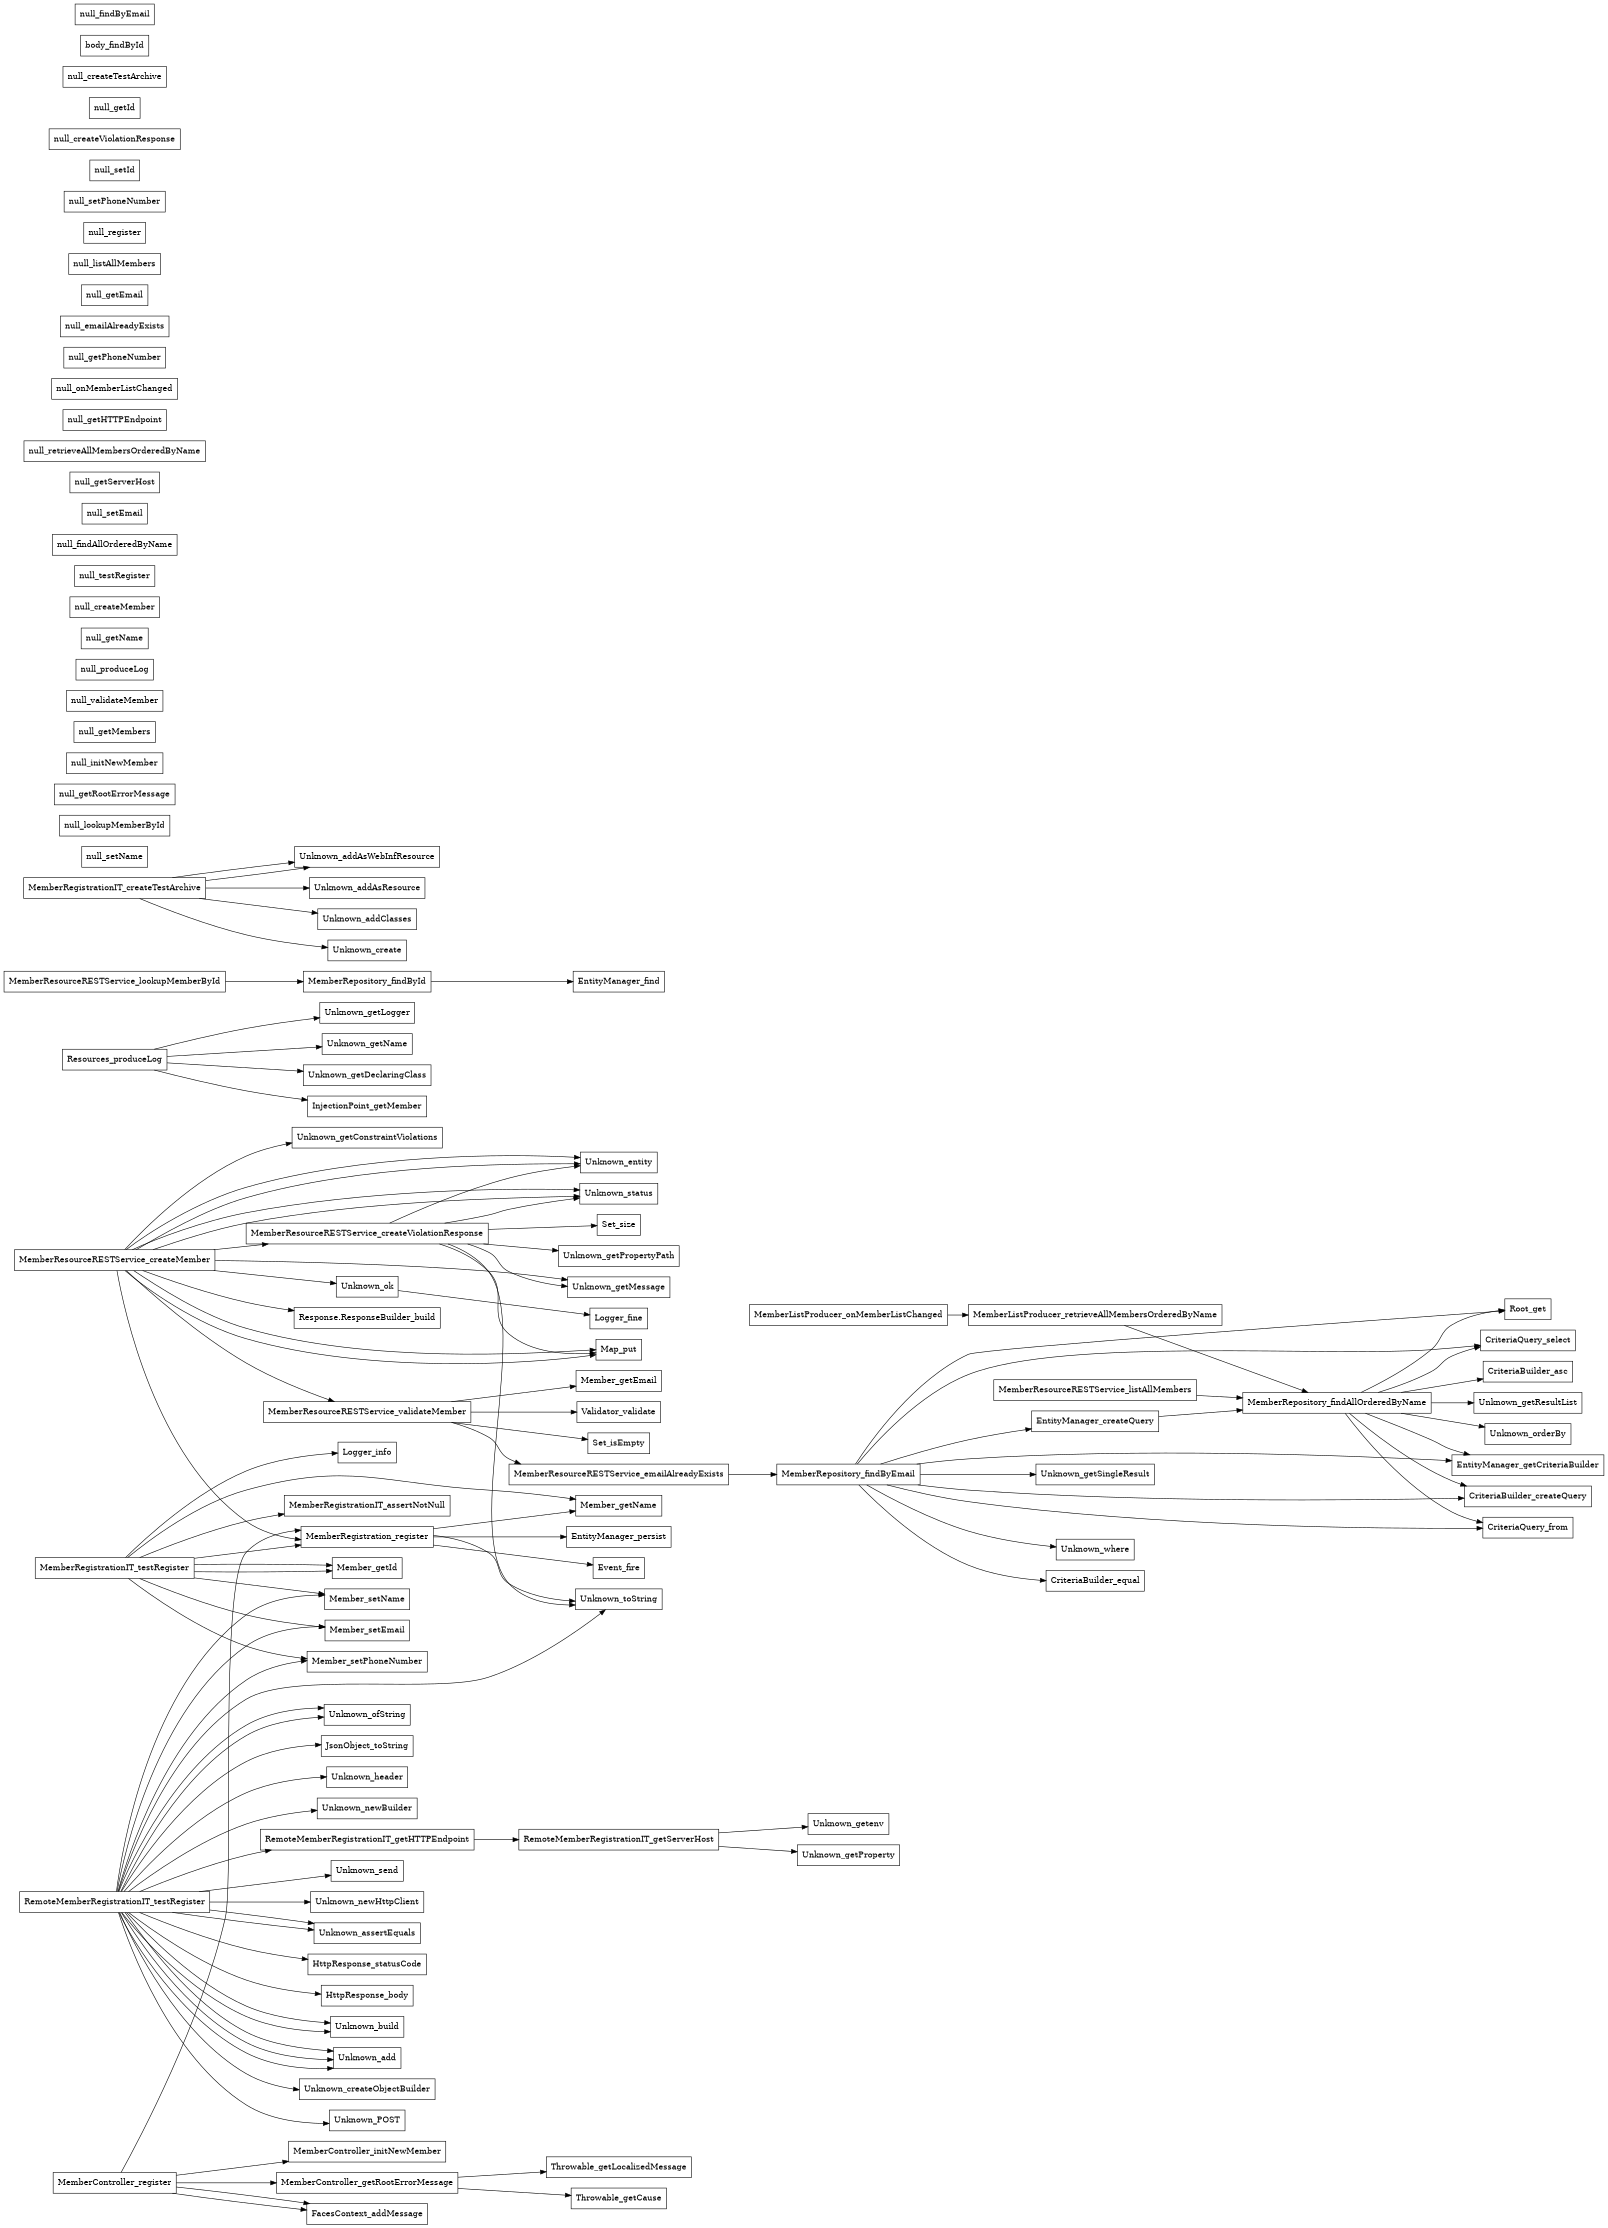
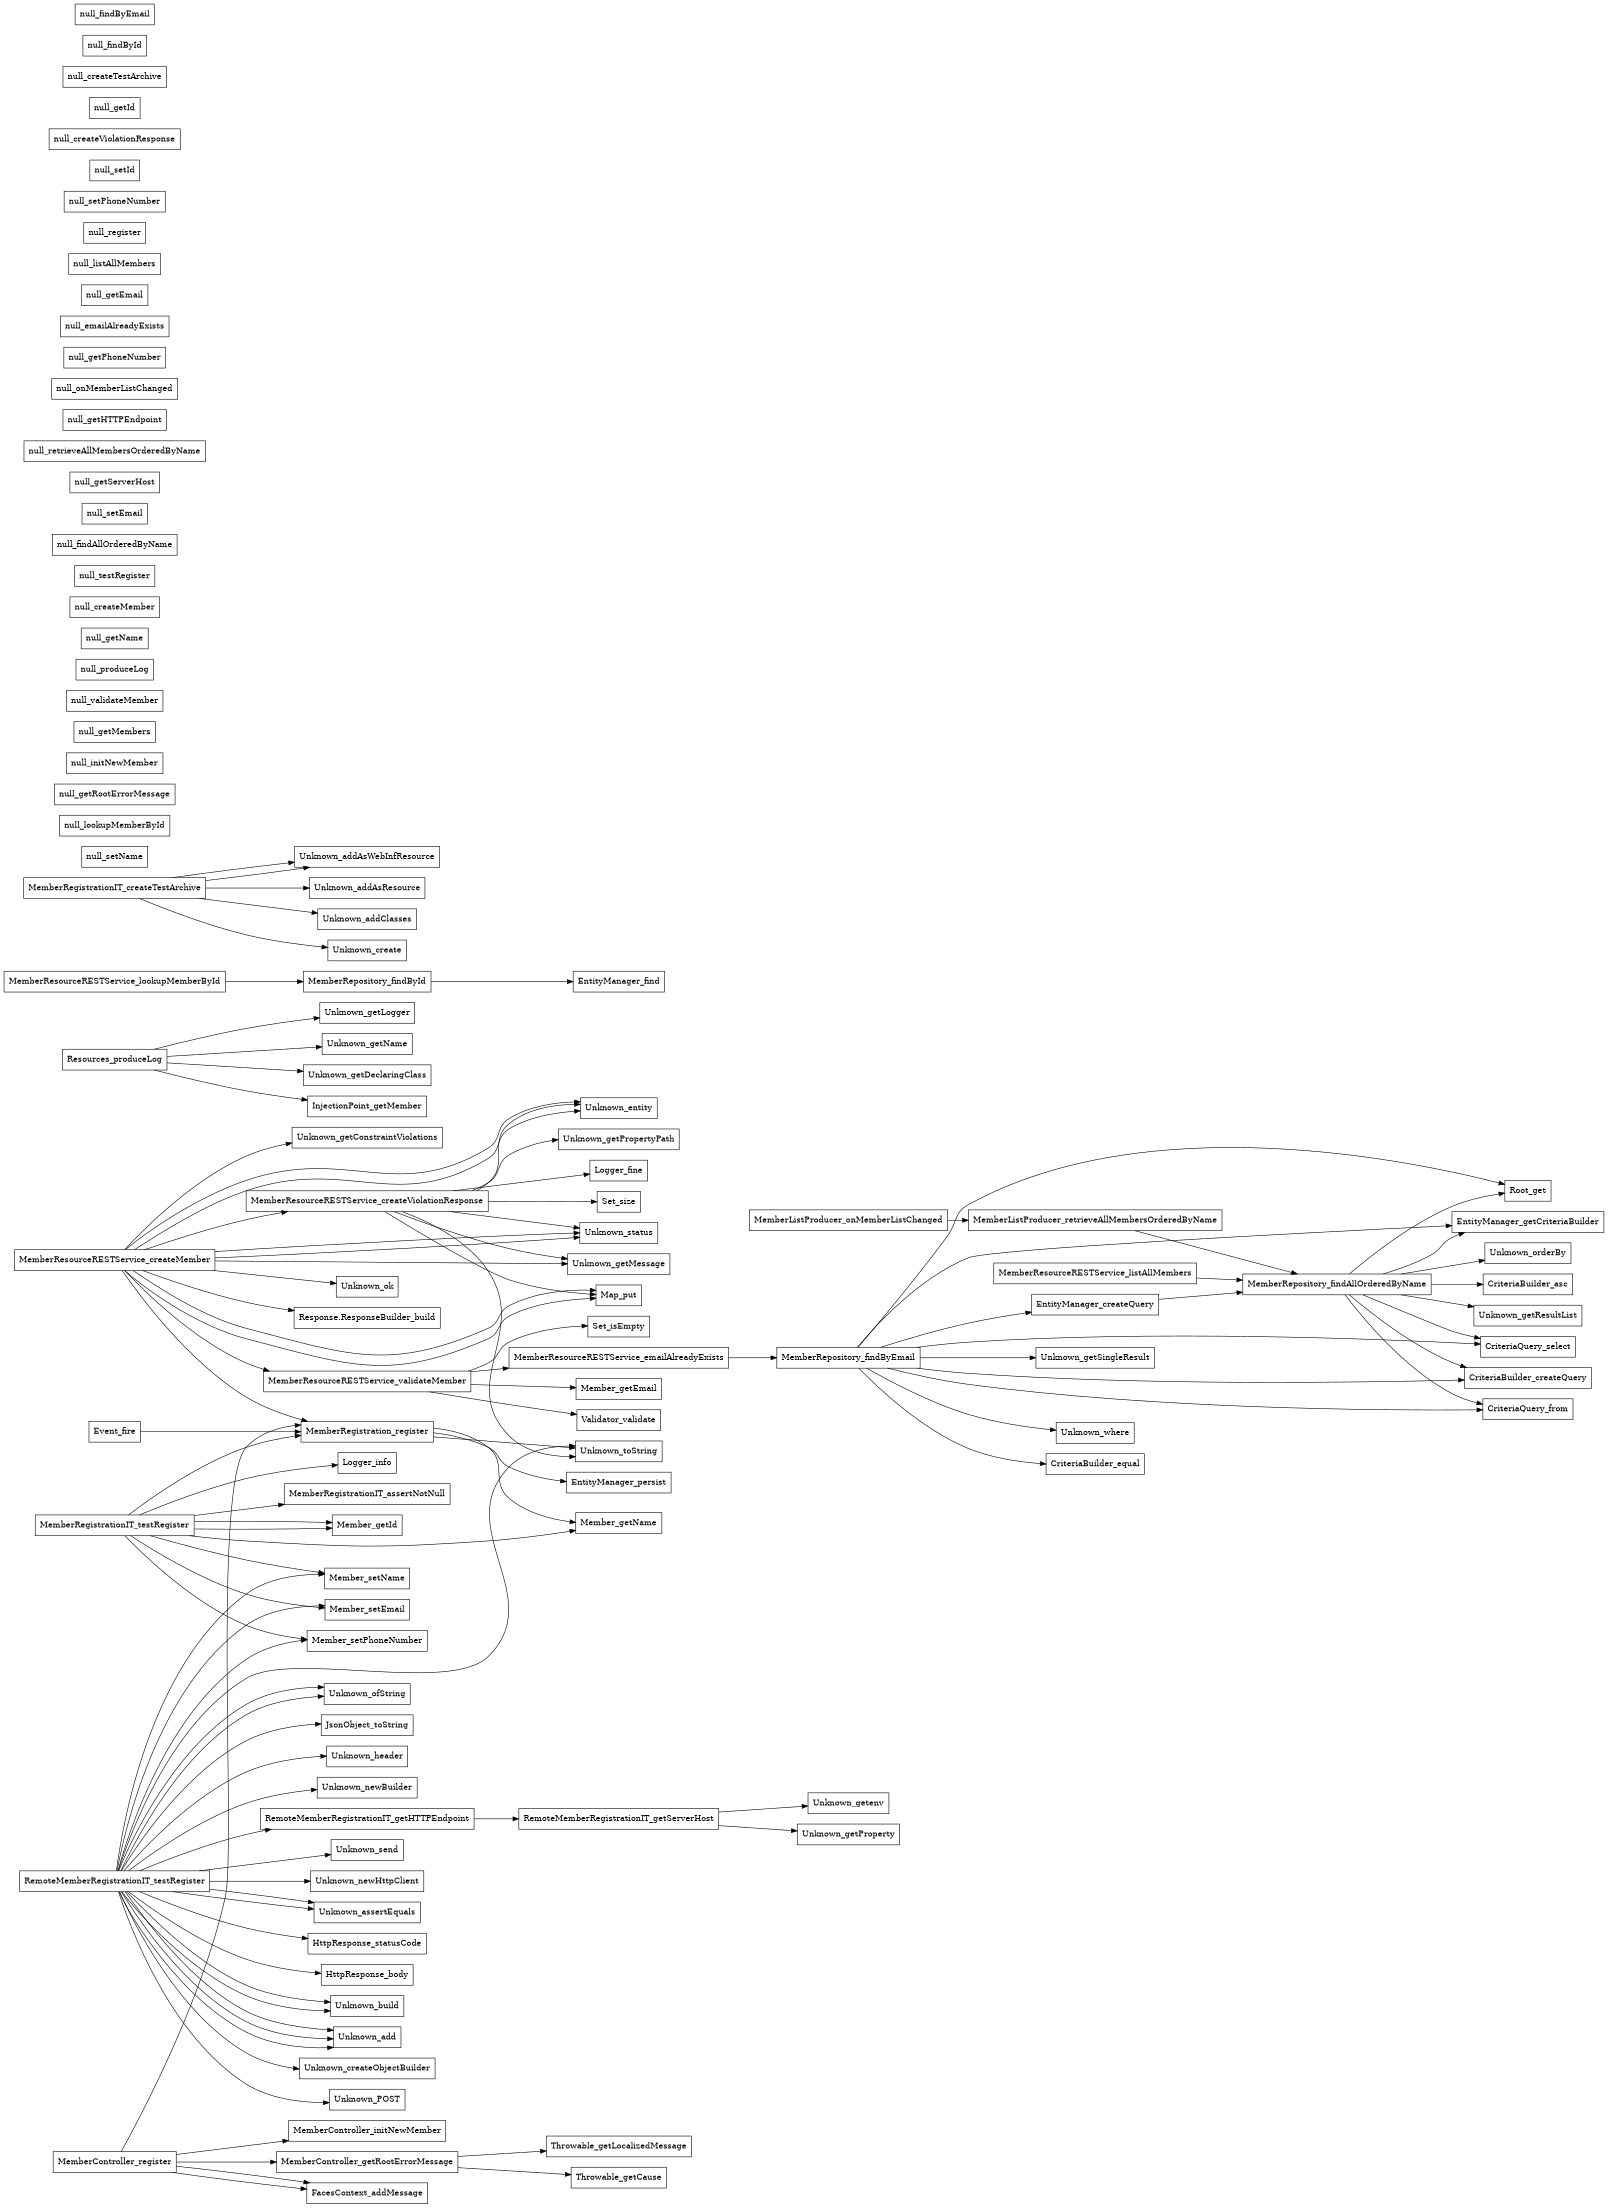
(115, 46) -> (115, 46)
(491, 1302) -> (518, 1183)
(510, 1555) -> (218, 1432)
